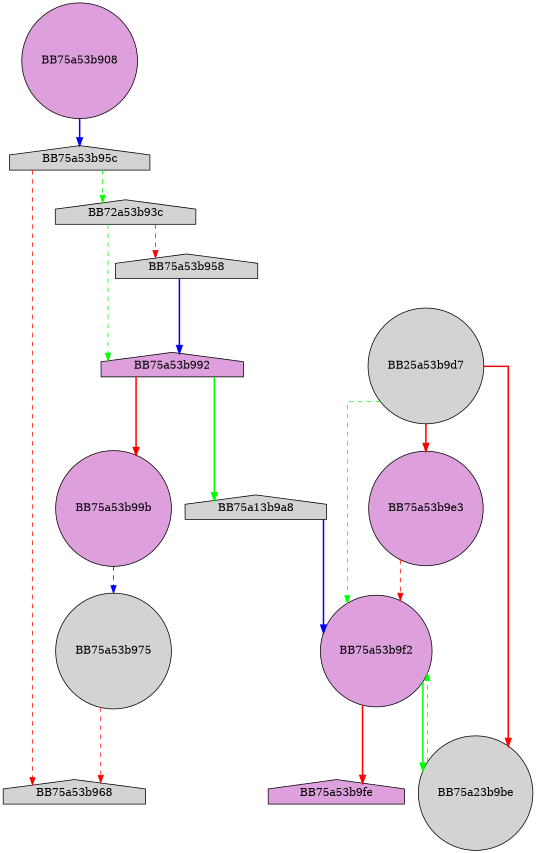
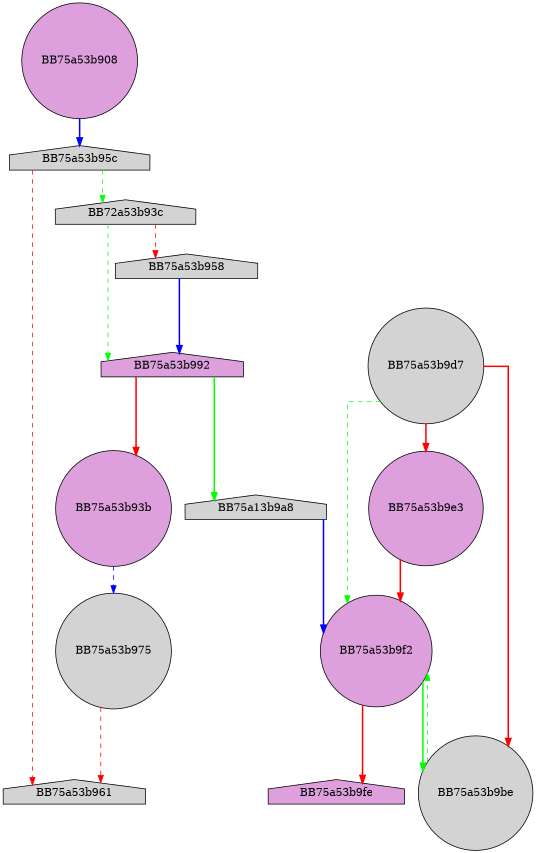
(426, 366) -> (426, 366)
(114, 508) -> (114, 508)
(400, 576) -> (400, 576)
(74, 793) -> (74, 793)
(476, 793) -> (476, 793)
